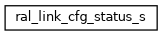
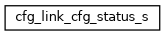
(81, 18) -> (82, 18)
